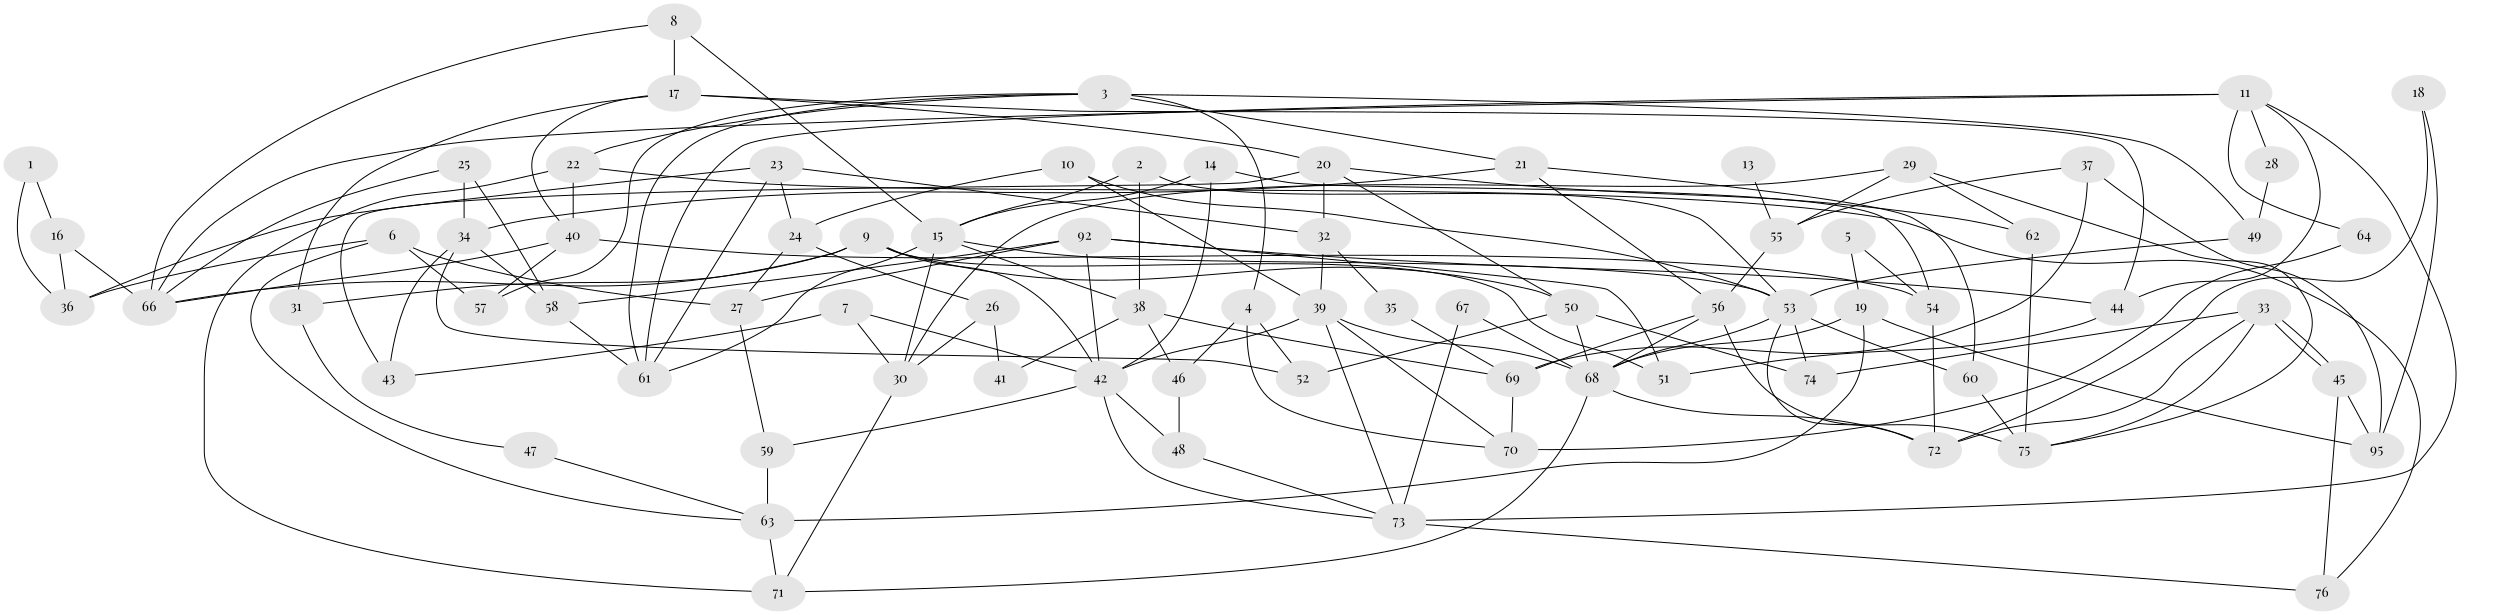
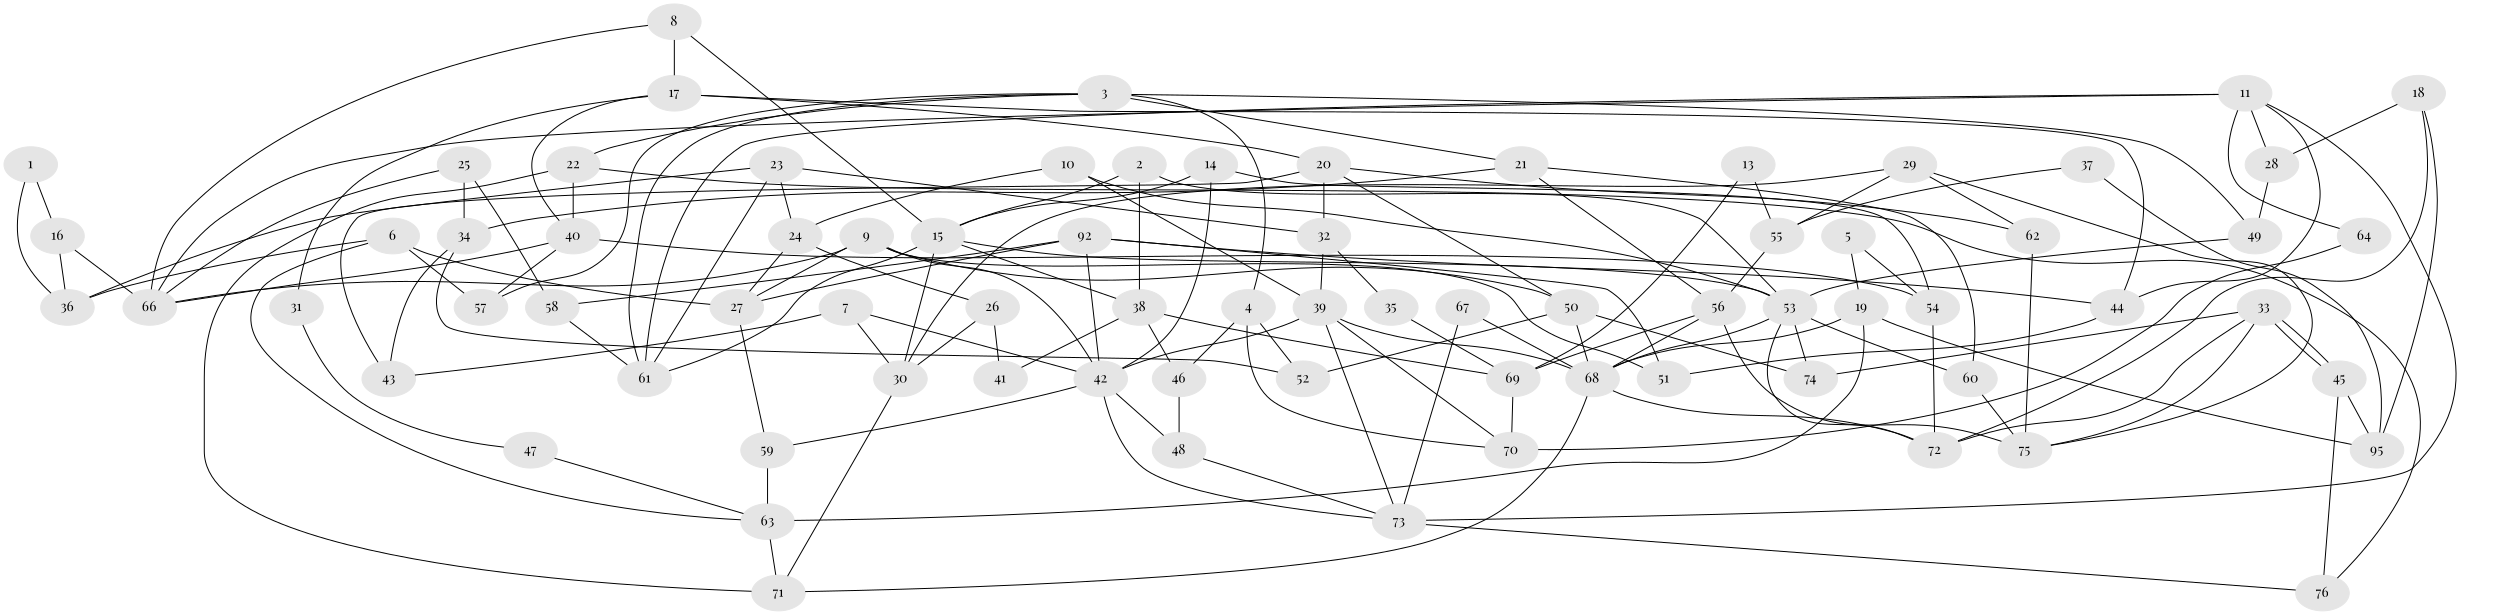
none -> (2345, 129)
(501, 266) -> none
(586, 283) -> (806, 269)
(1916, 341) -> (1648, 288)
